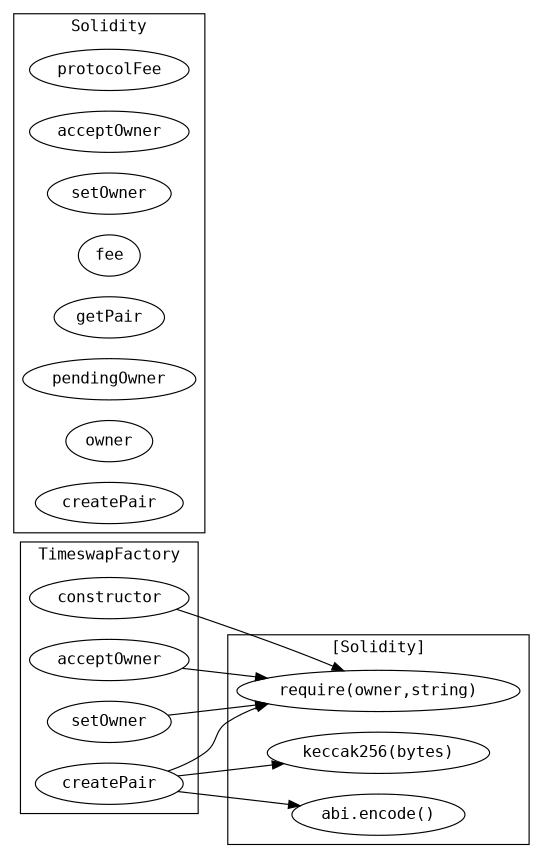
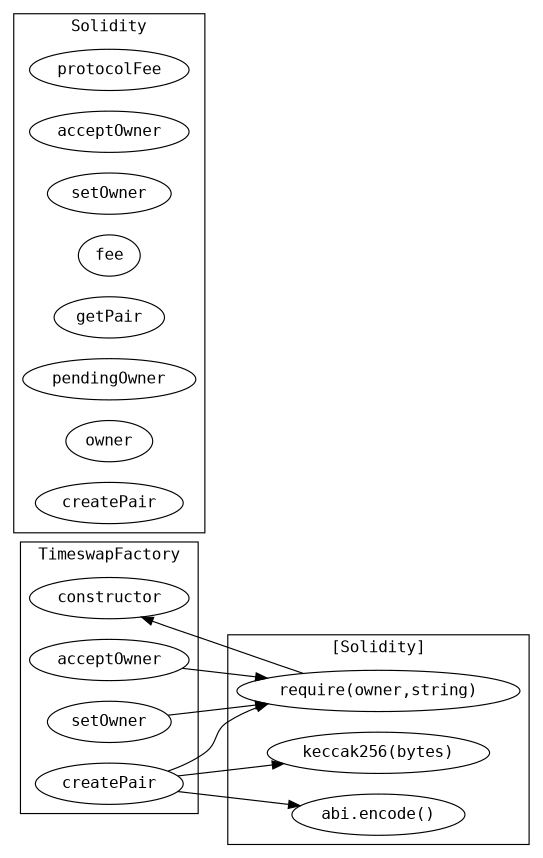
(271, 642) -> (235, 650)
